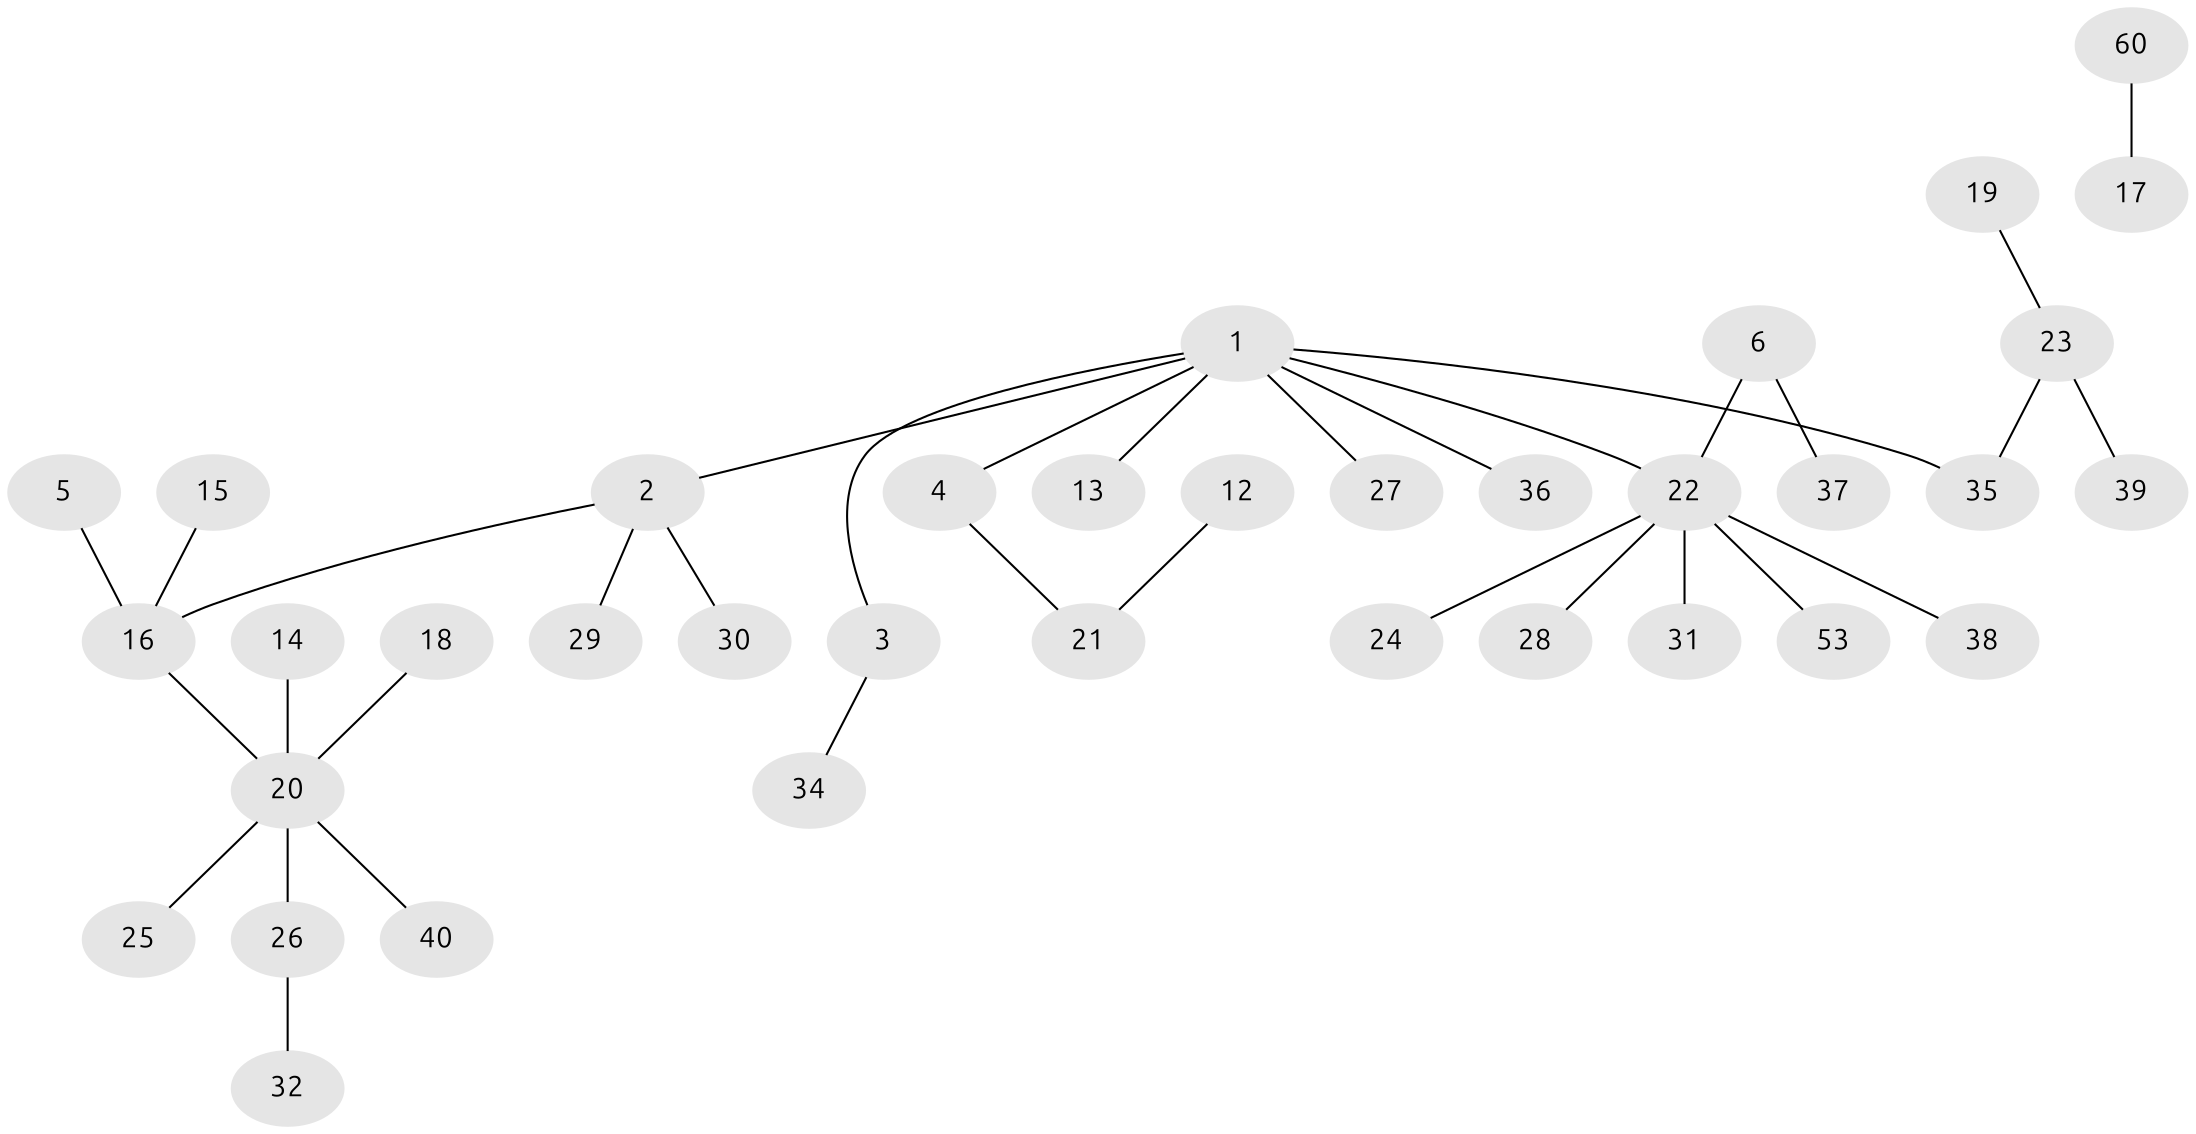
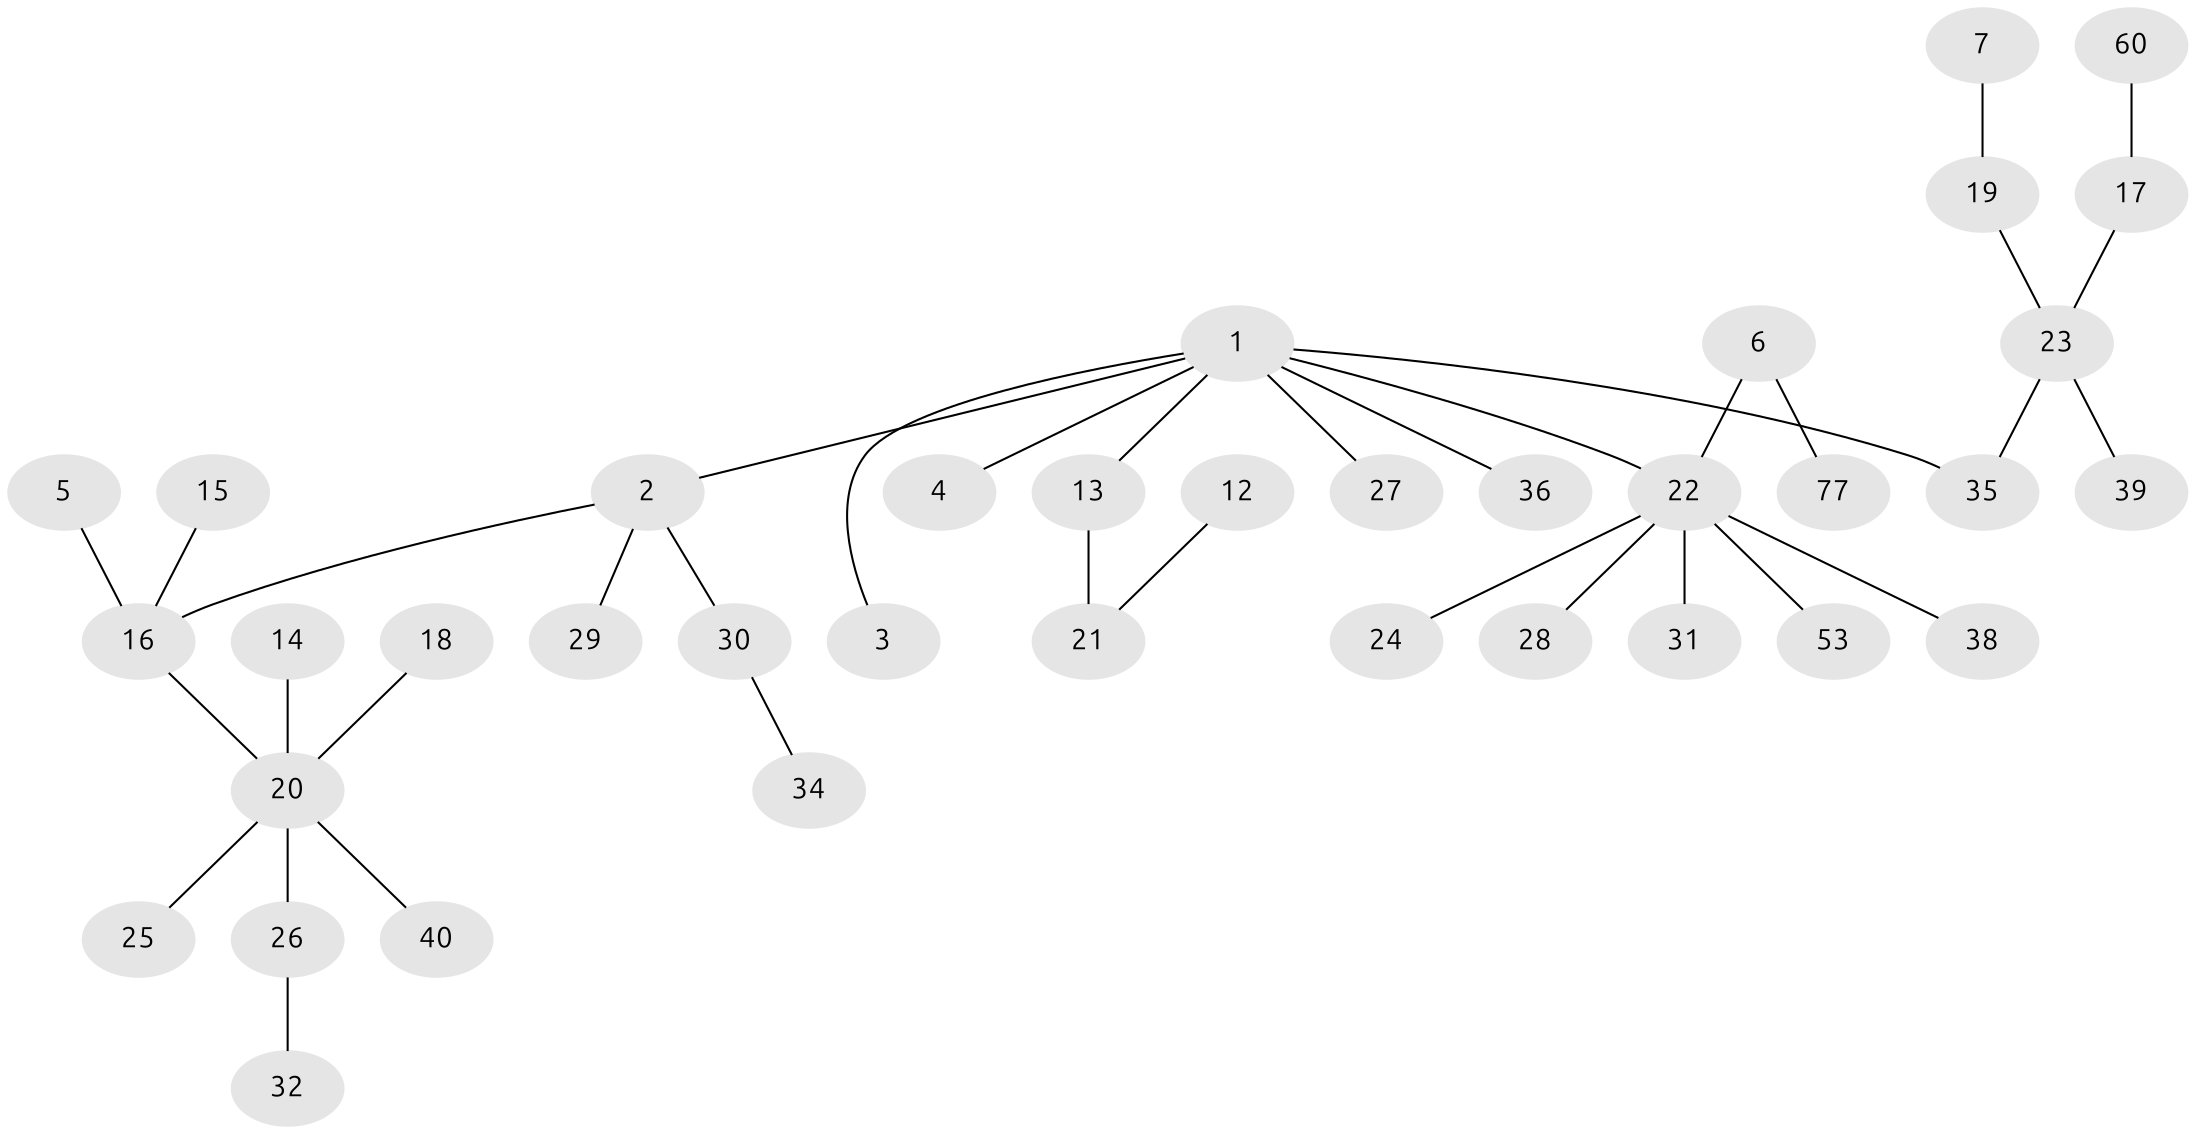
none -> (1983, 46)
none -> (2094, 269)
(1834, 493) -> (1834, 493)
(1014, 567) -> (1089, 567)
(846, 716) -> (772, 716)
